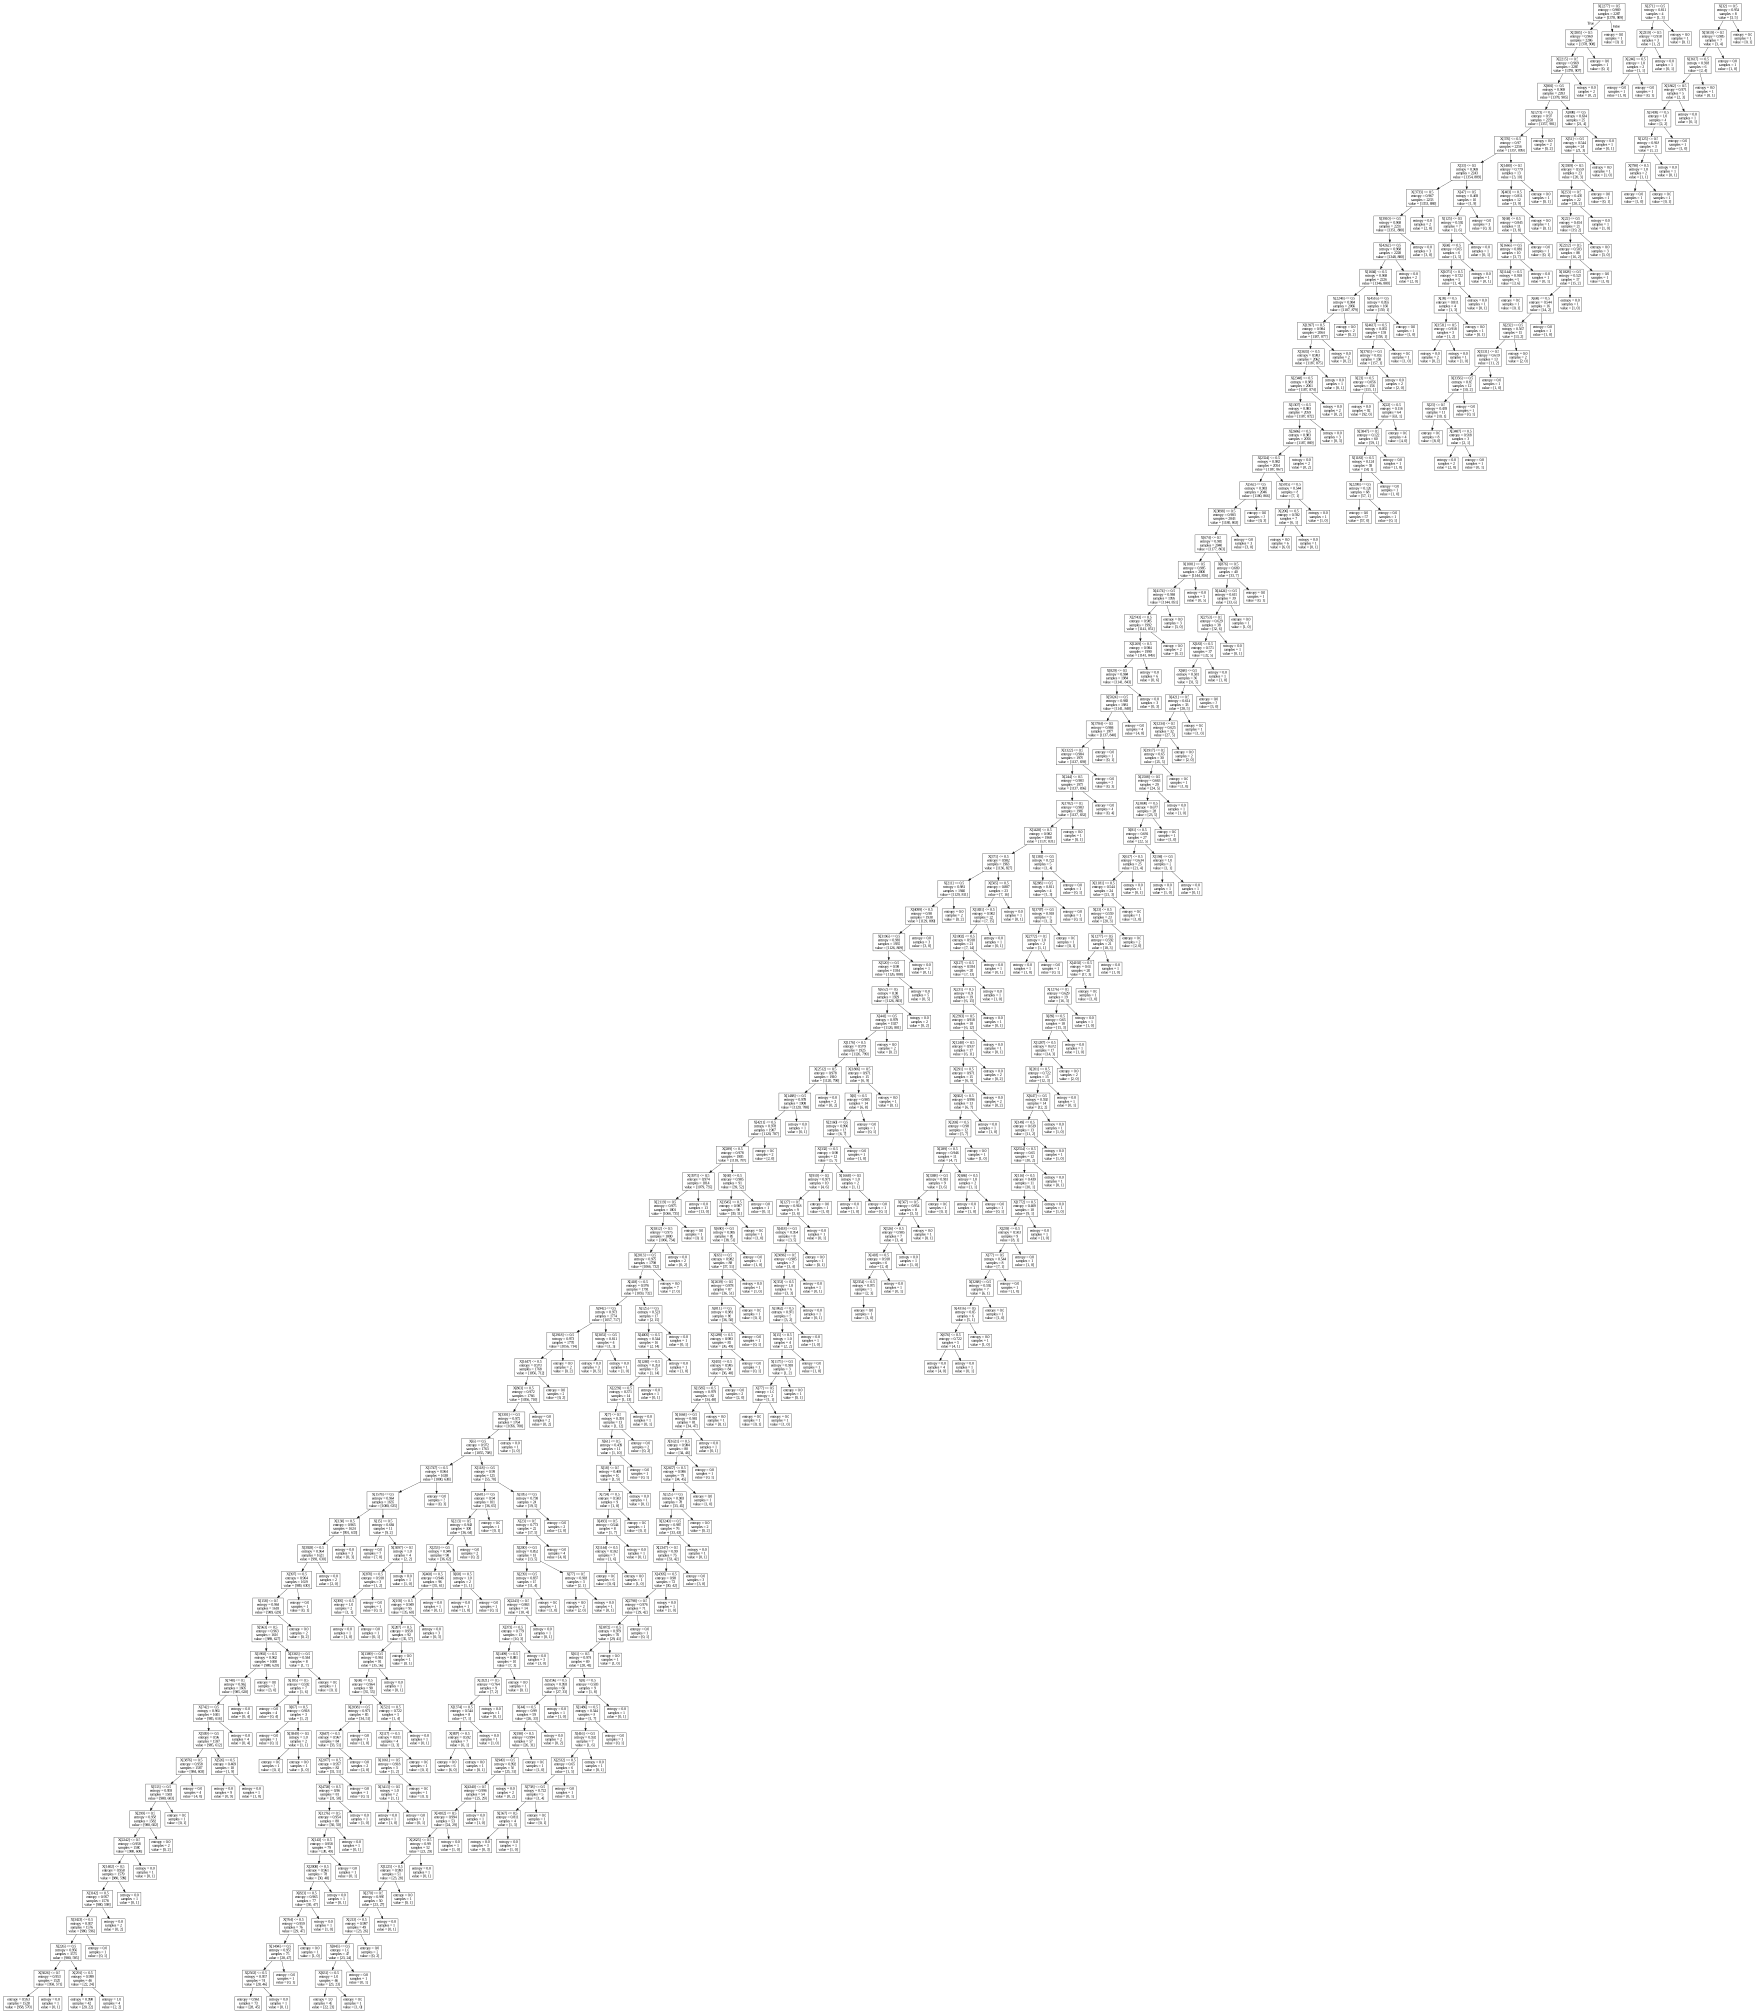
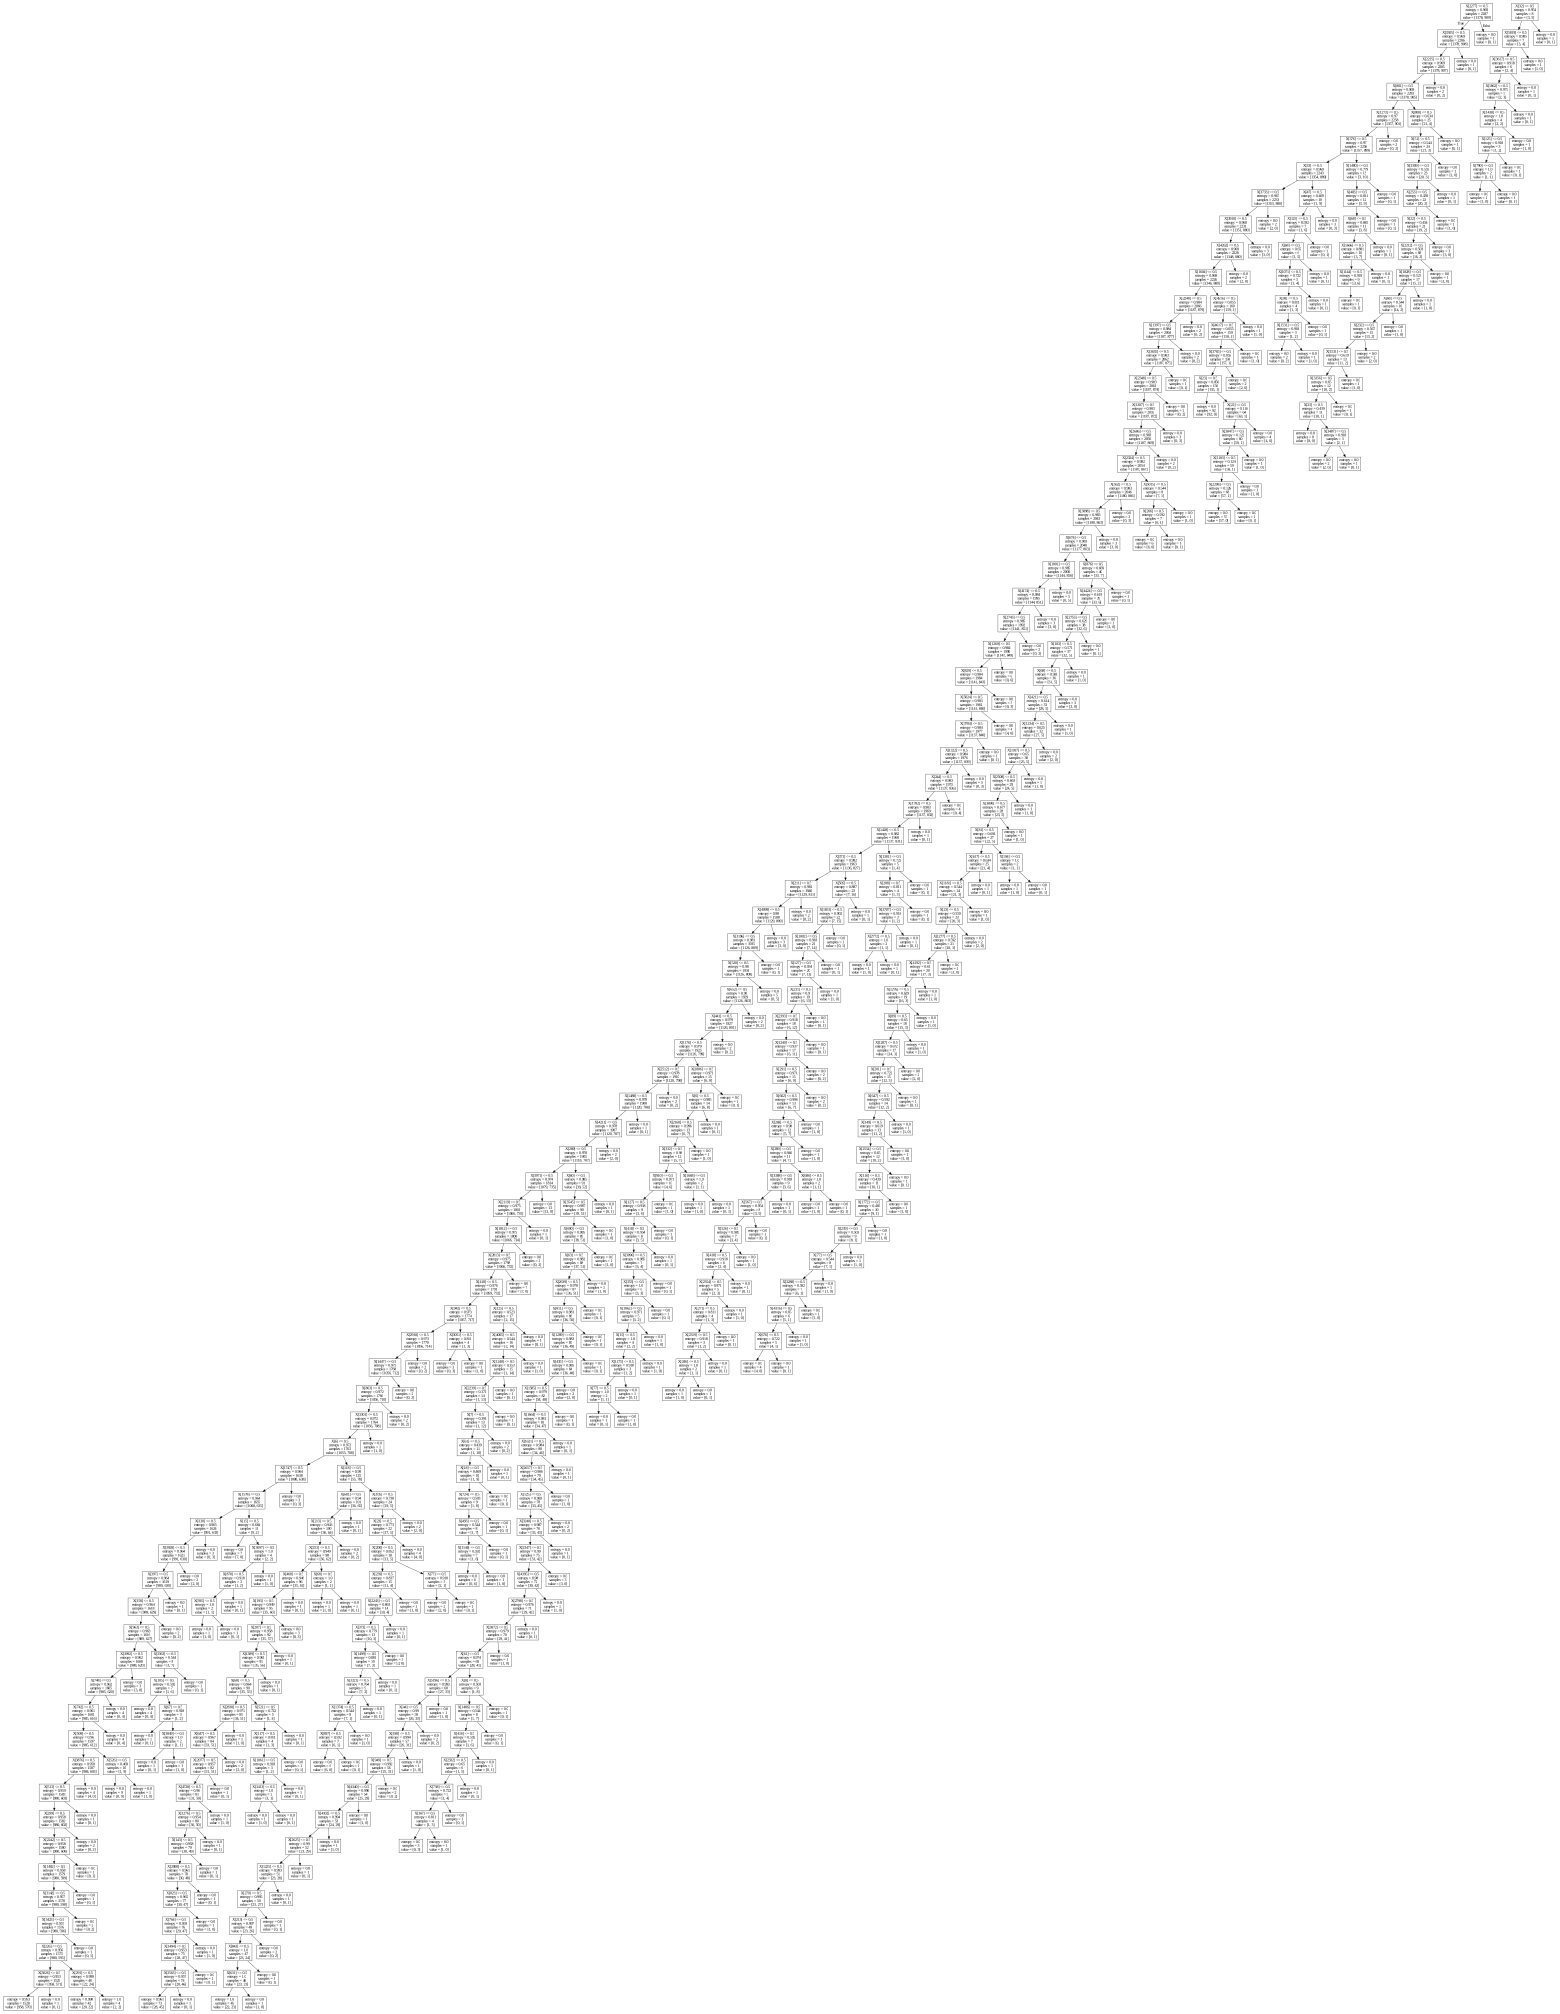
none -> (708, 1300)
